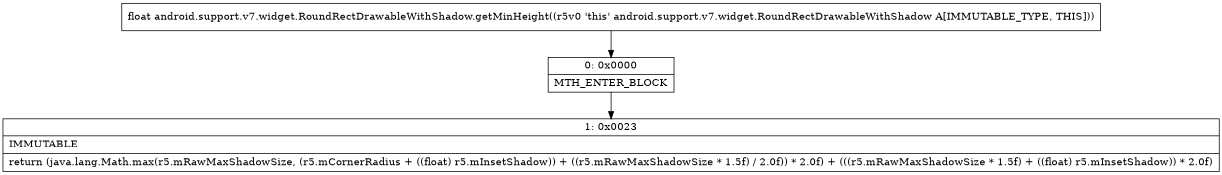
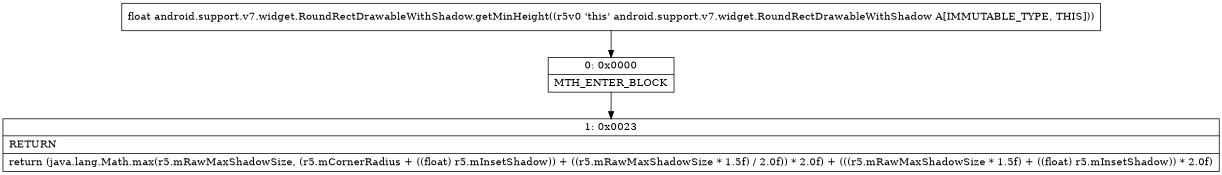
(44, 144) -> (33, 144)
